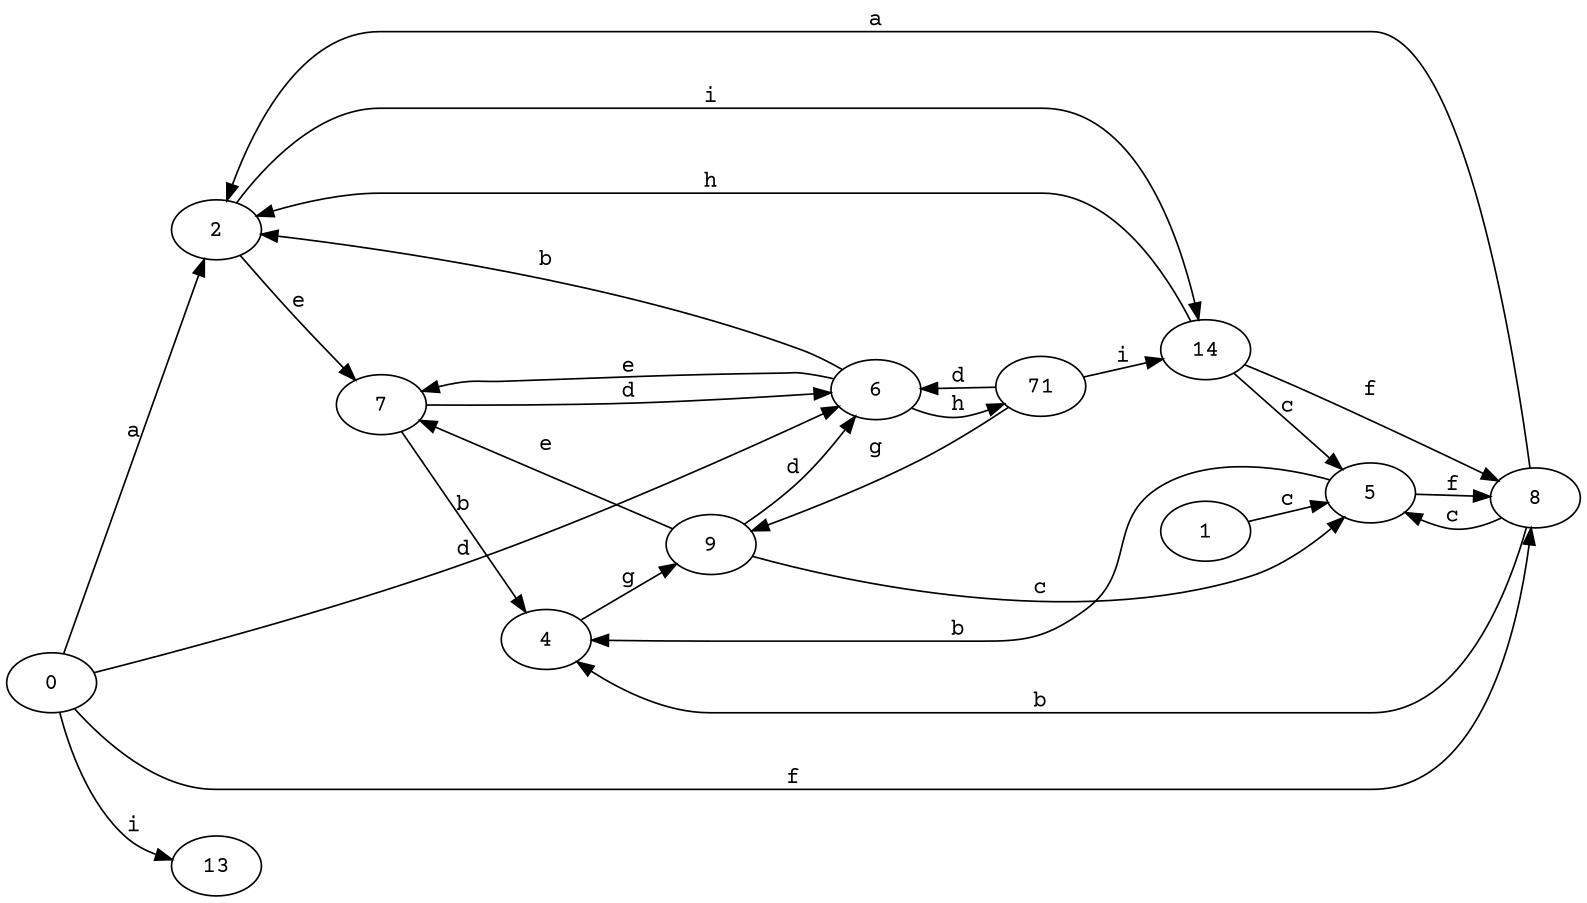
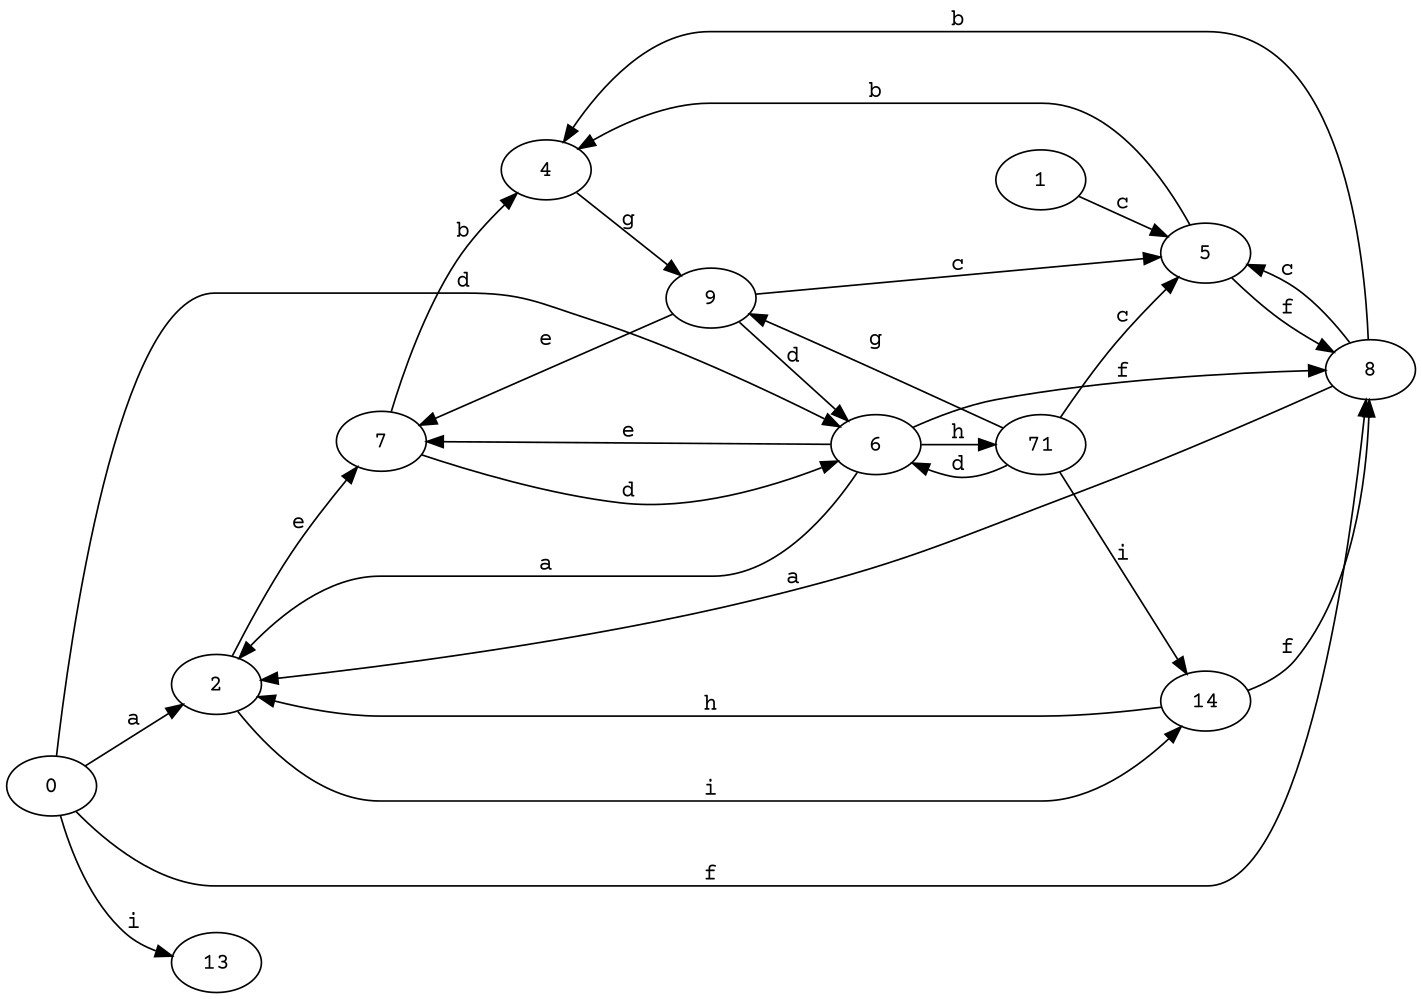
(546, 259) -> (546, 564)
none -> (1108, 384)
(1282, 416) -> (1110, 350)
